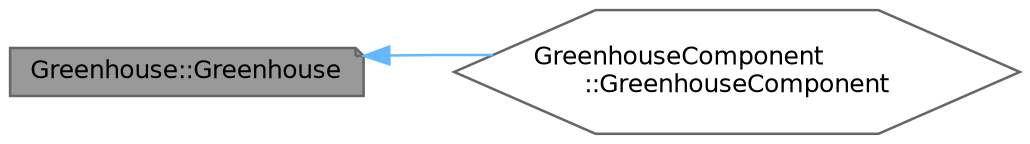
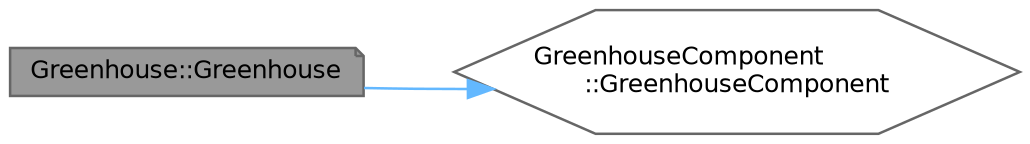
(441, 55) -> (416, 89)
